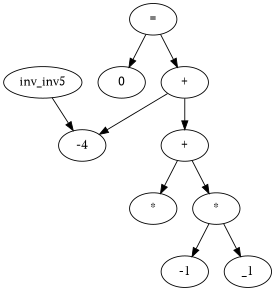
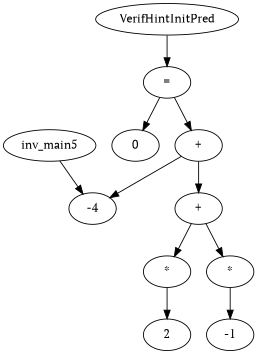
none -> (167, 19)
(43, 82) -> (50, 145)
(248, 272) -> none
none -> (167, 335)
